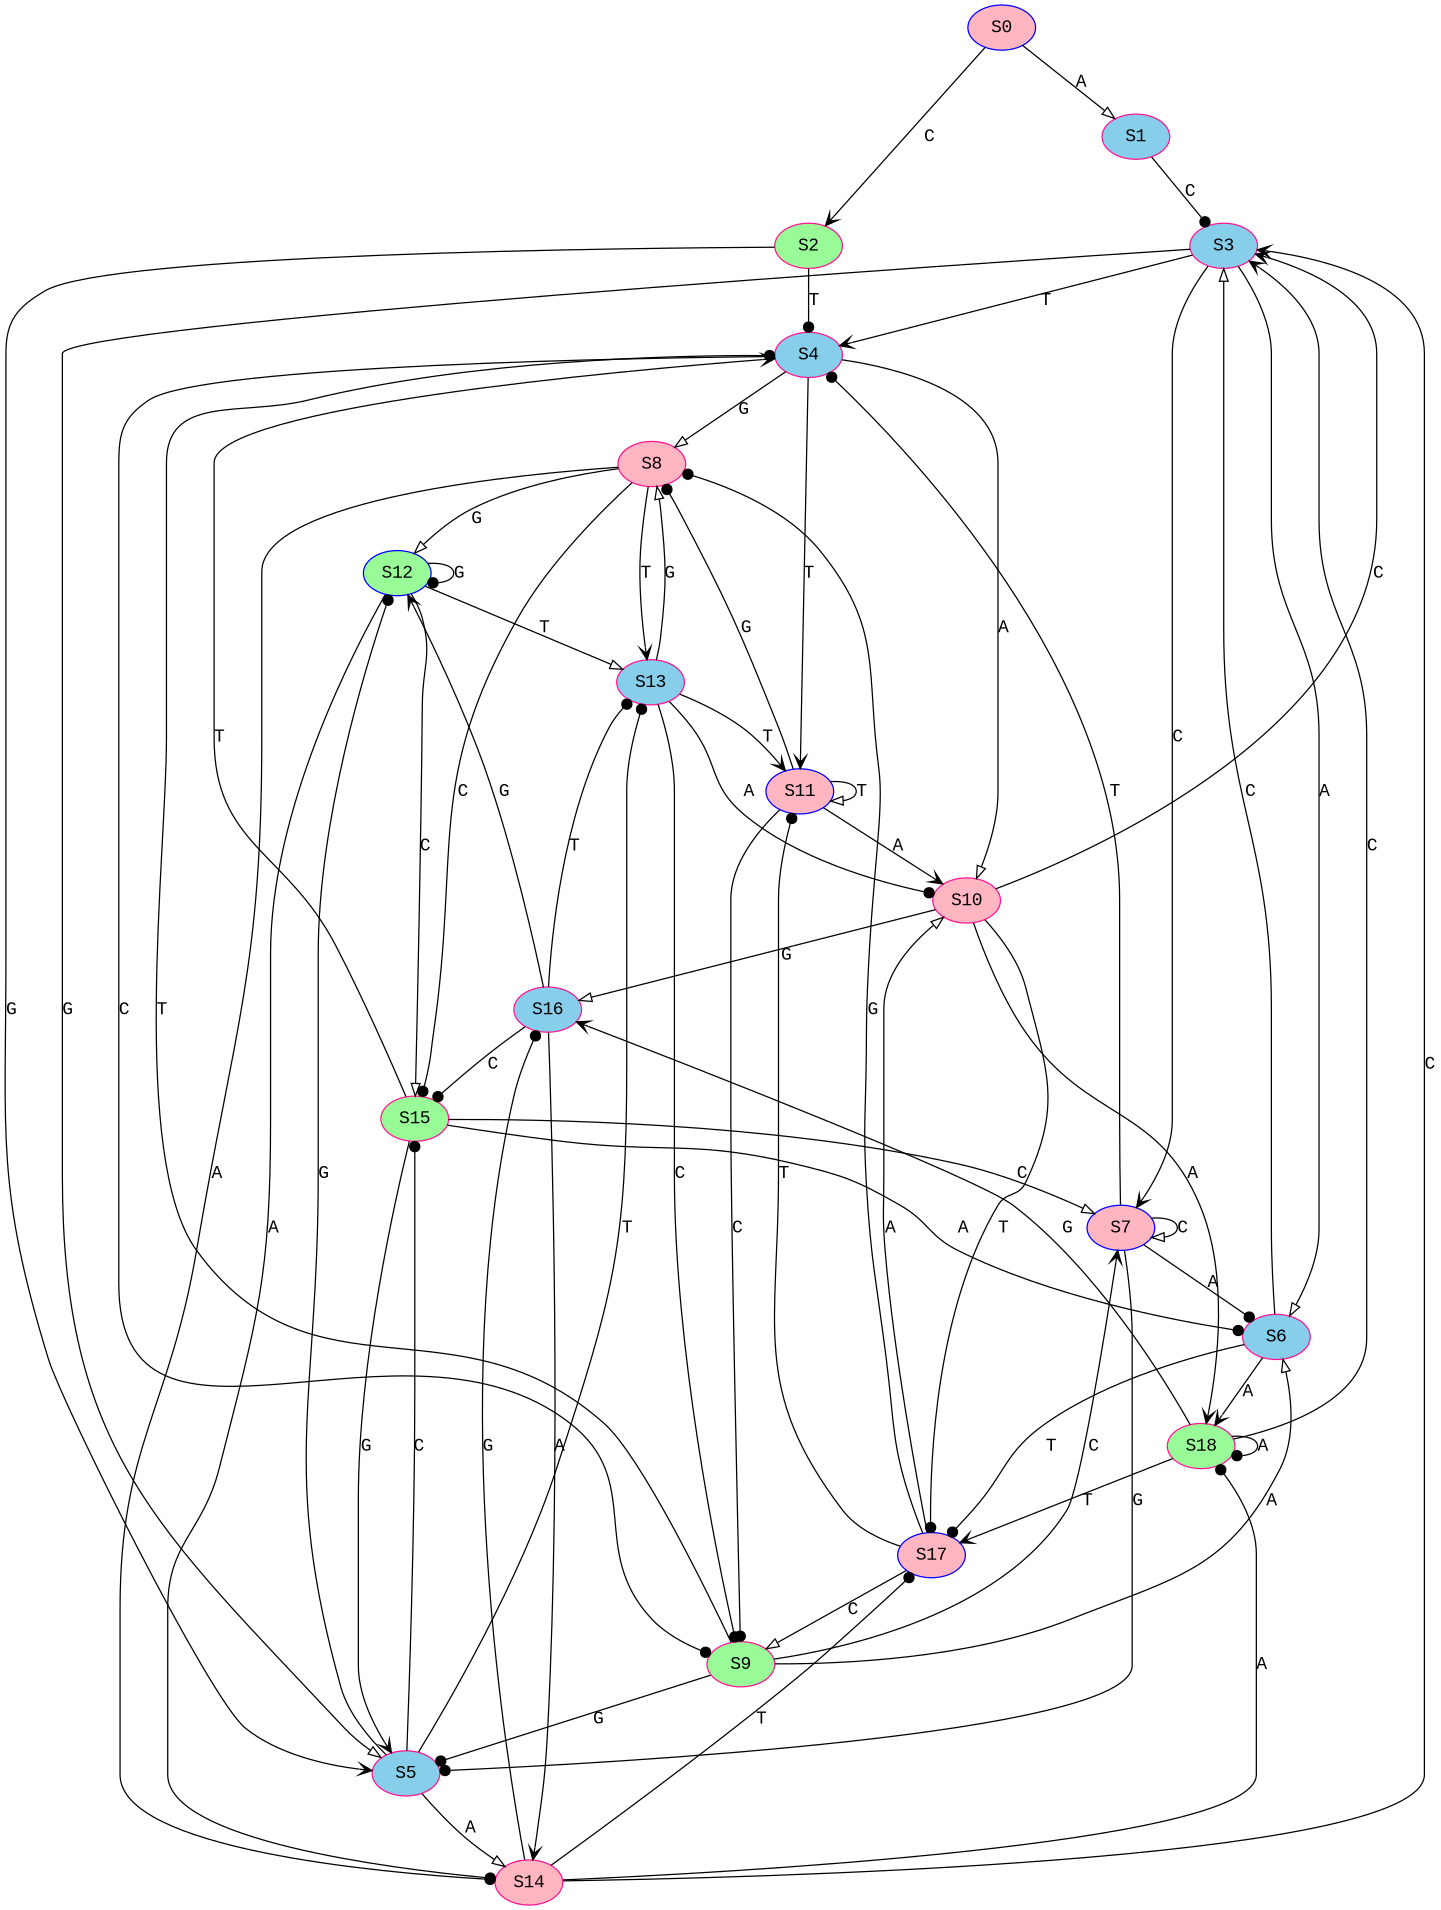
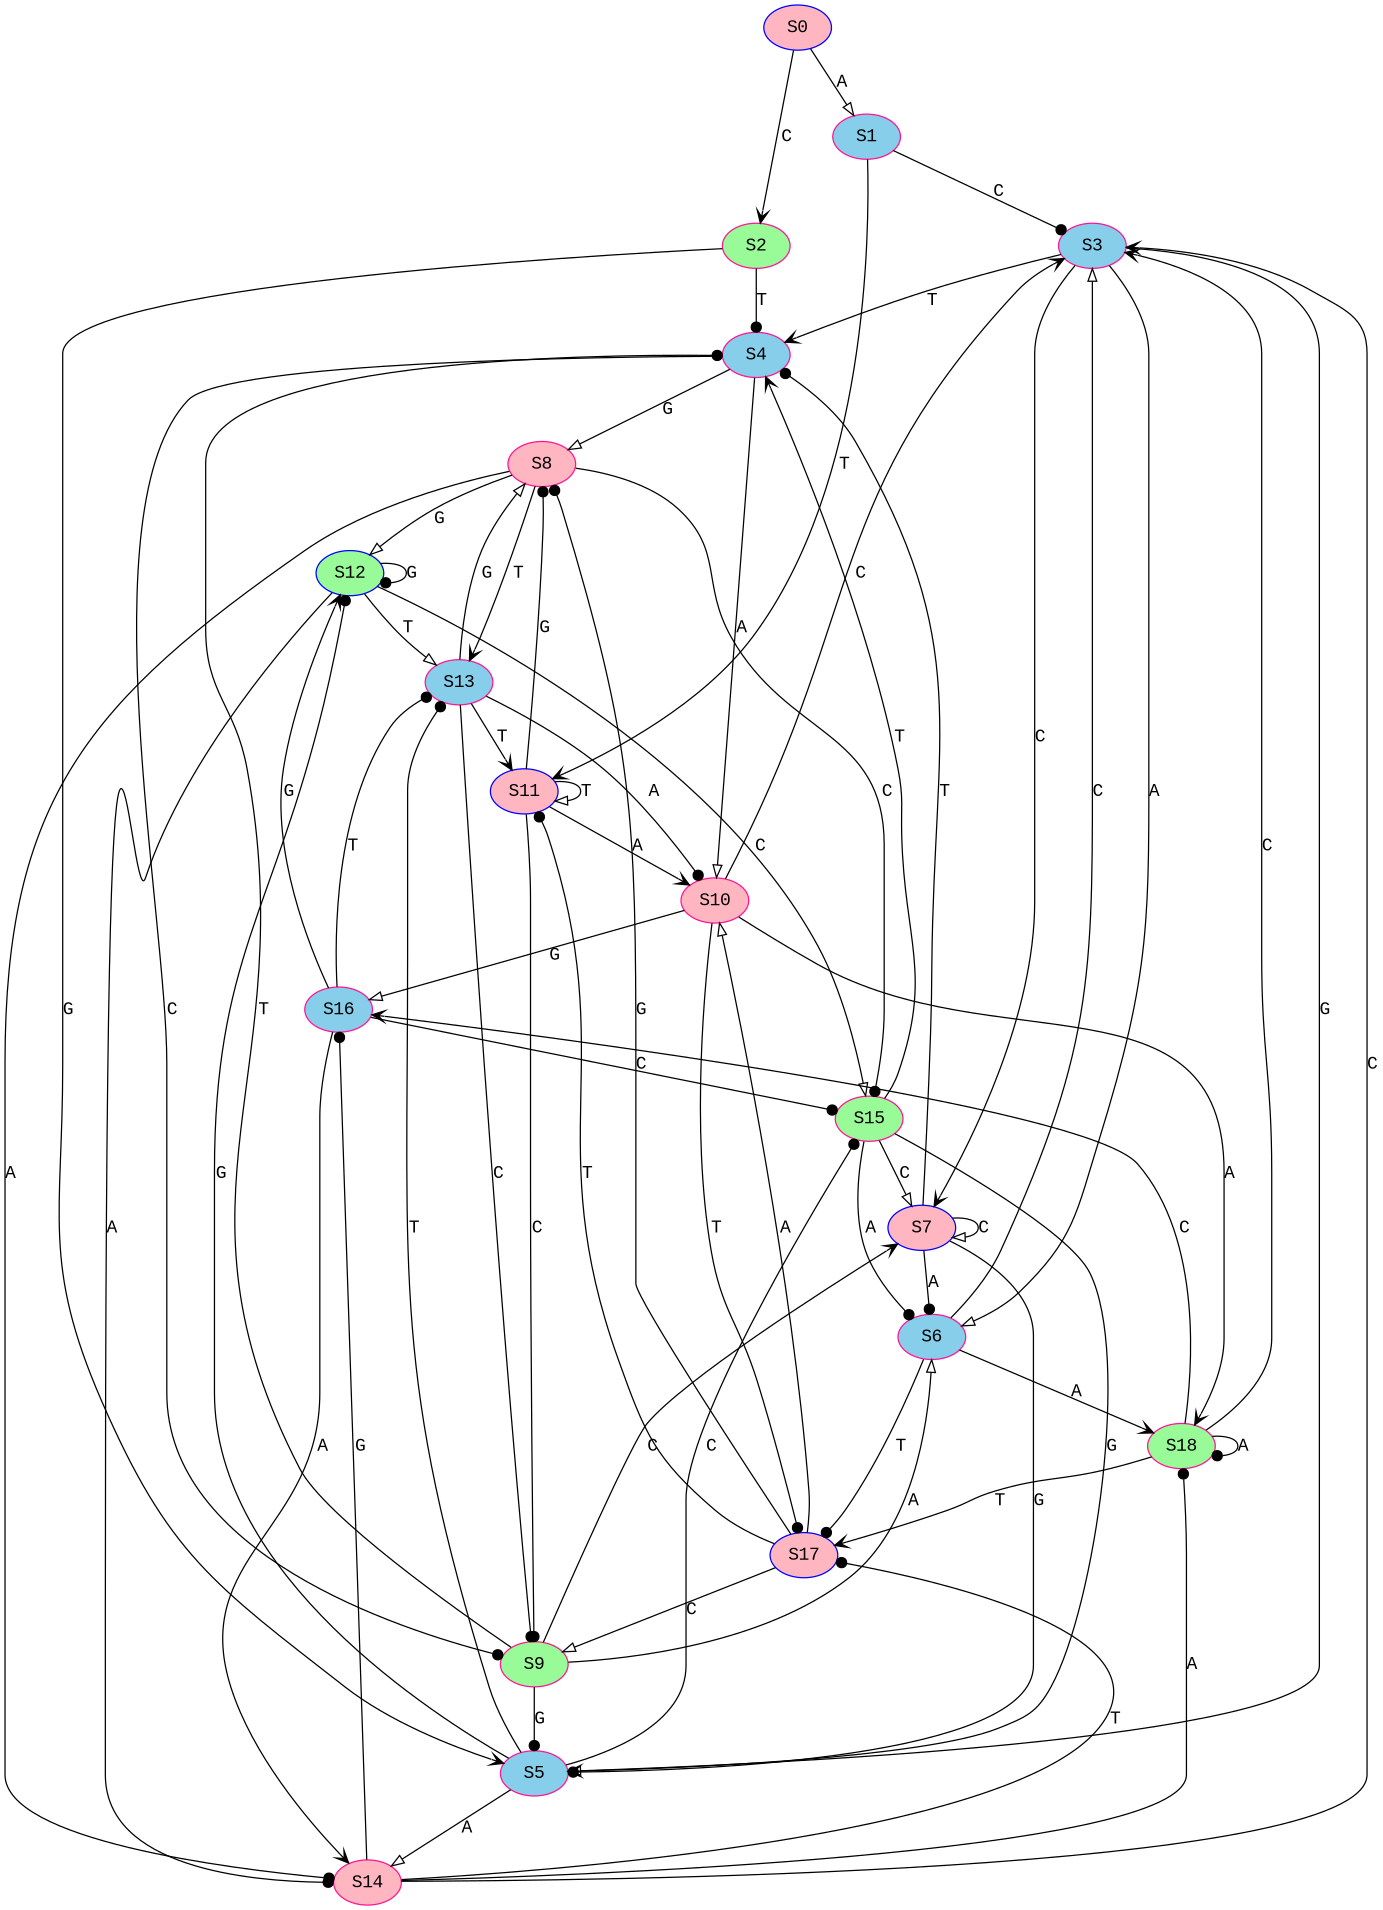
(804, 567) -> (814, 520)
(1068, 1228) -> (1185, 1228)
